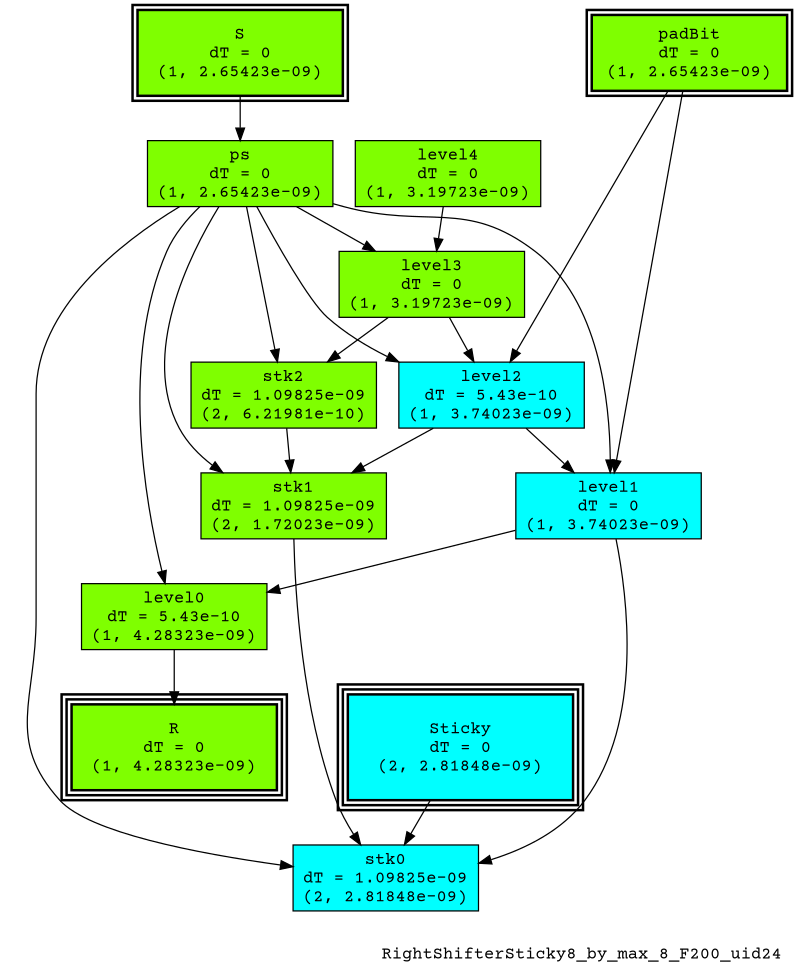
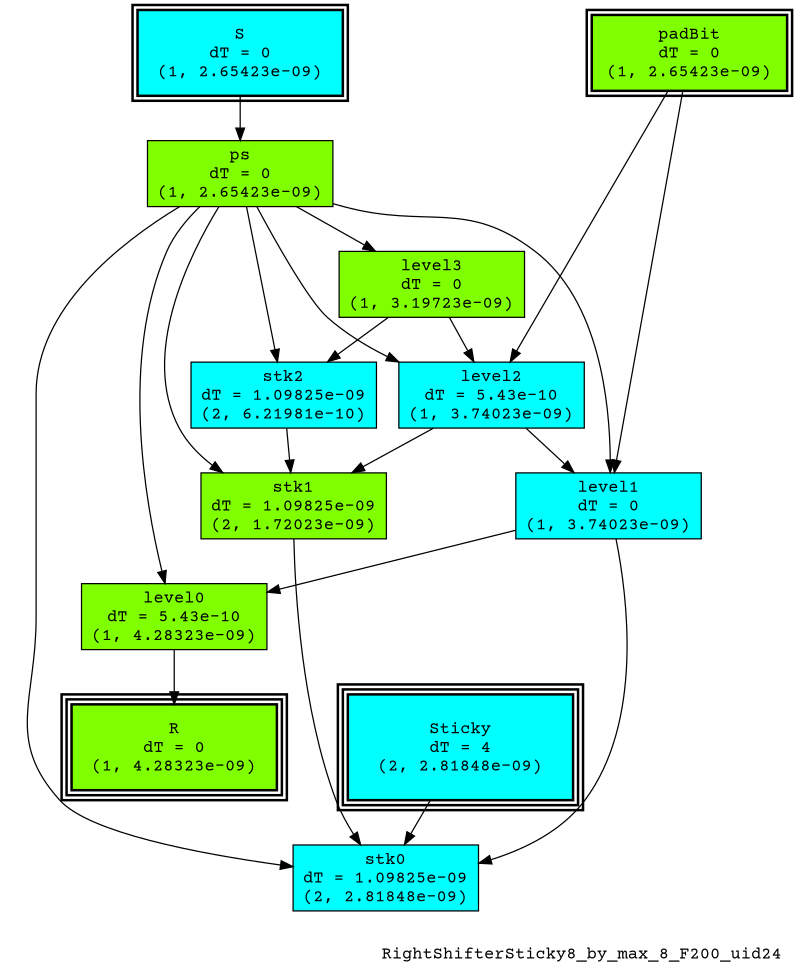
(240, 53) -> (240, 53)
(448, 174) -> none
(284, 395) -> (284, 395)
(460, 747) -> (460, 747)
